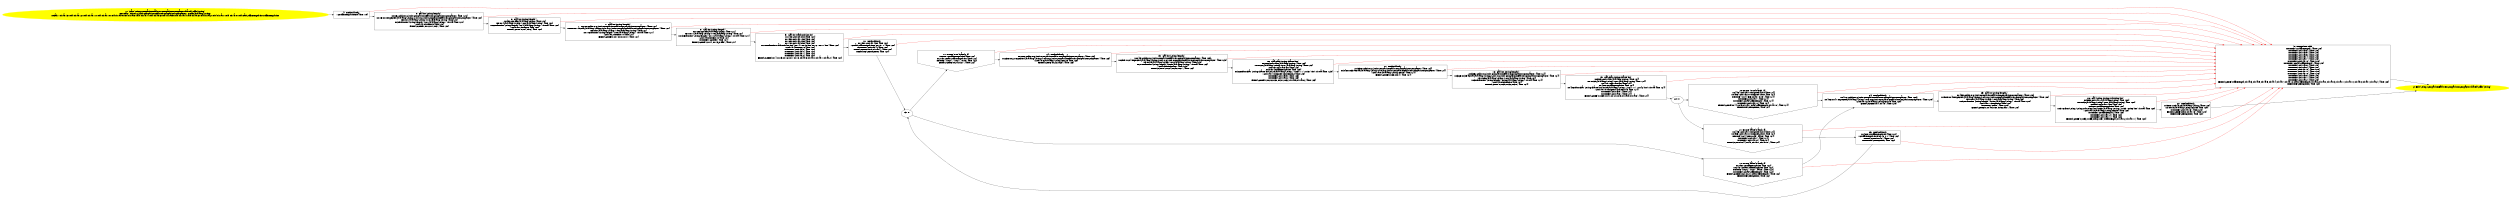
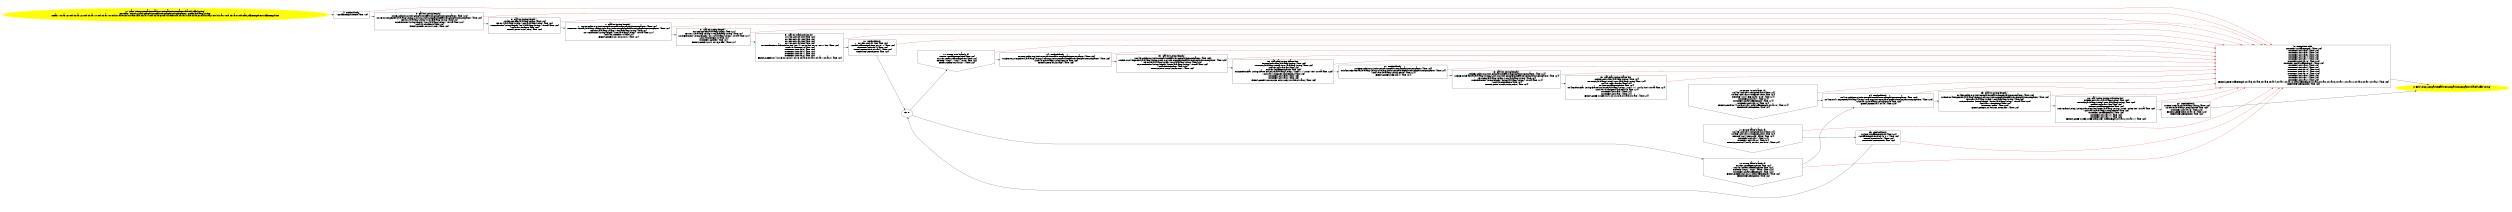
(1677, 100) -> none
